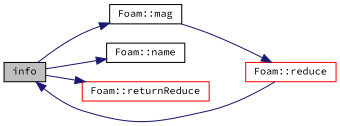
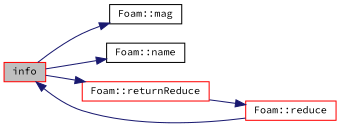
(223, 39) -> (222, 102)
(25, 72) -> (25, 72)
